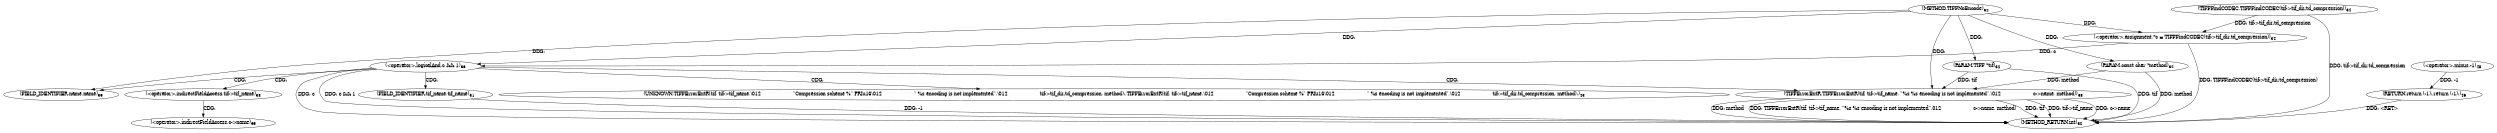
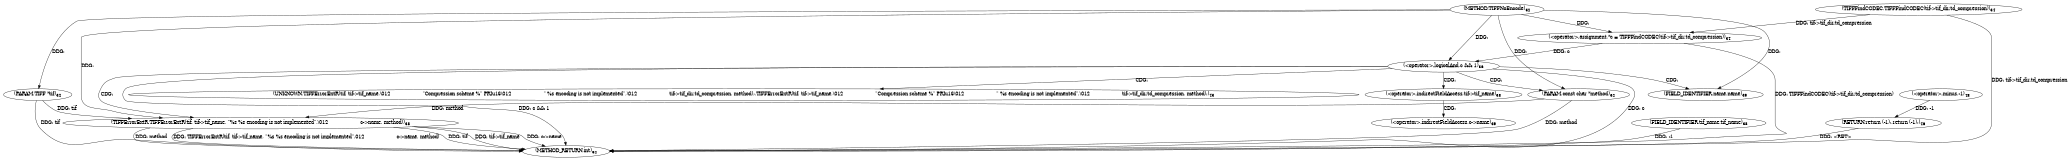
(426, 79) -> (1497, 84)
(472, 94) -> (1745, 123)
